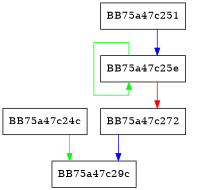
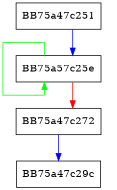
(143, 69) -> (59, 69)
(45, 122) -> none
